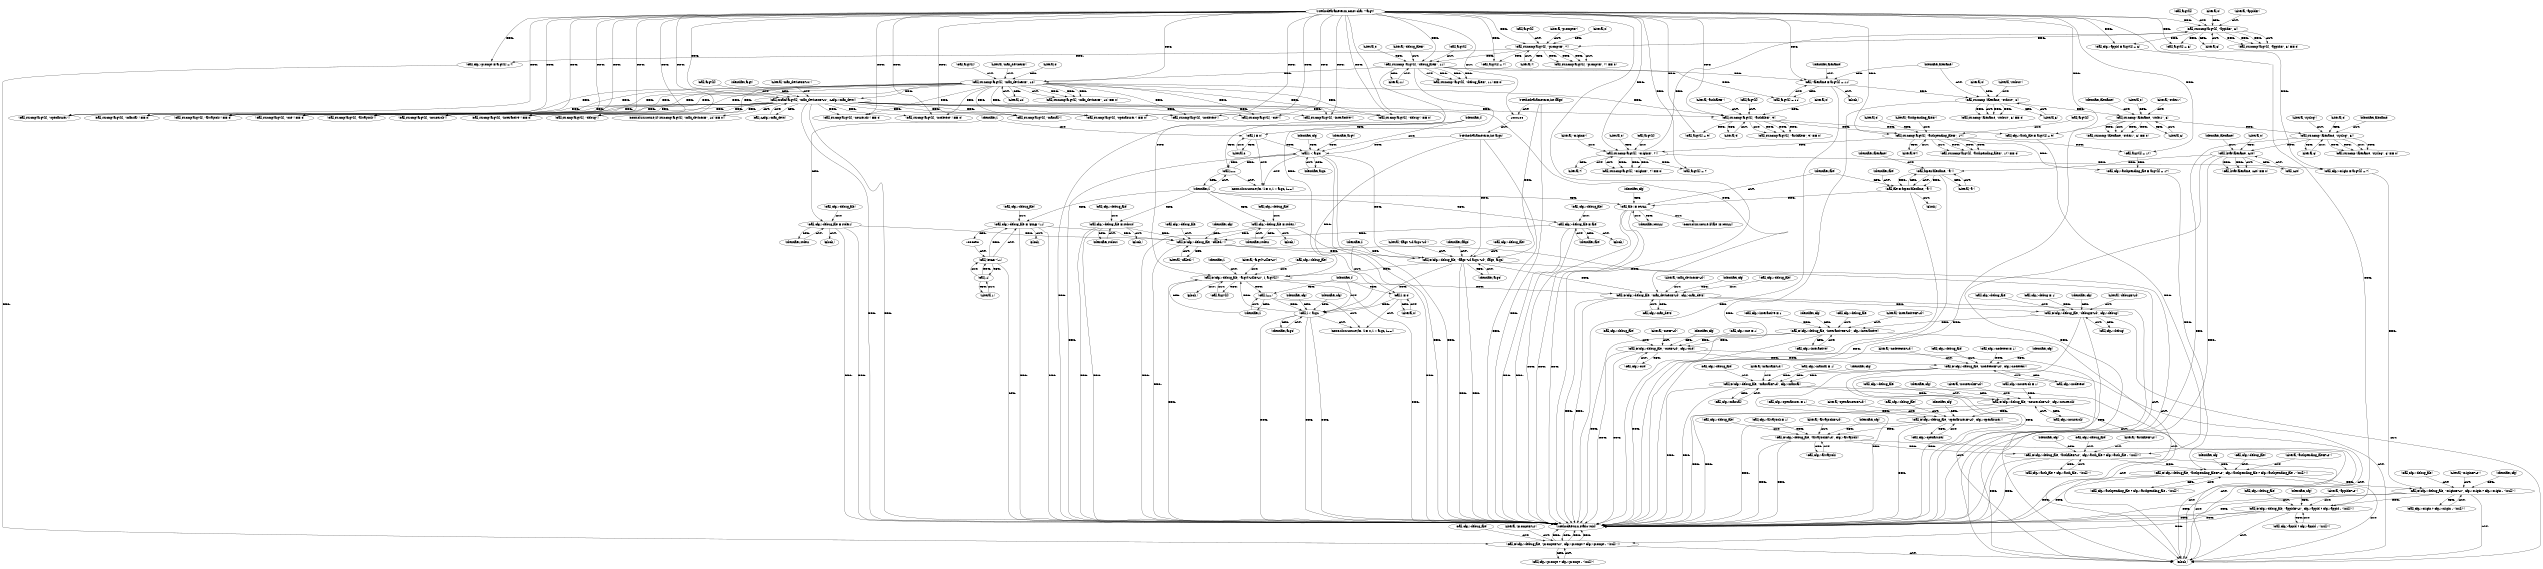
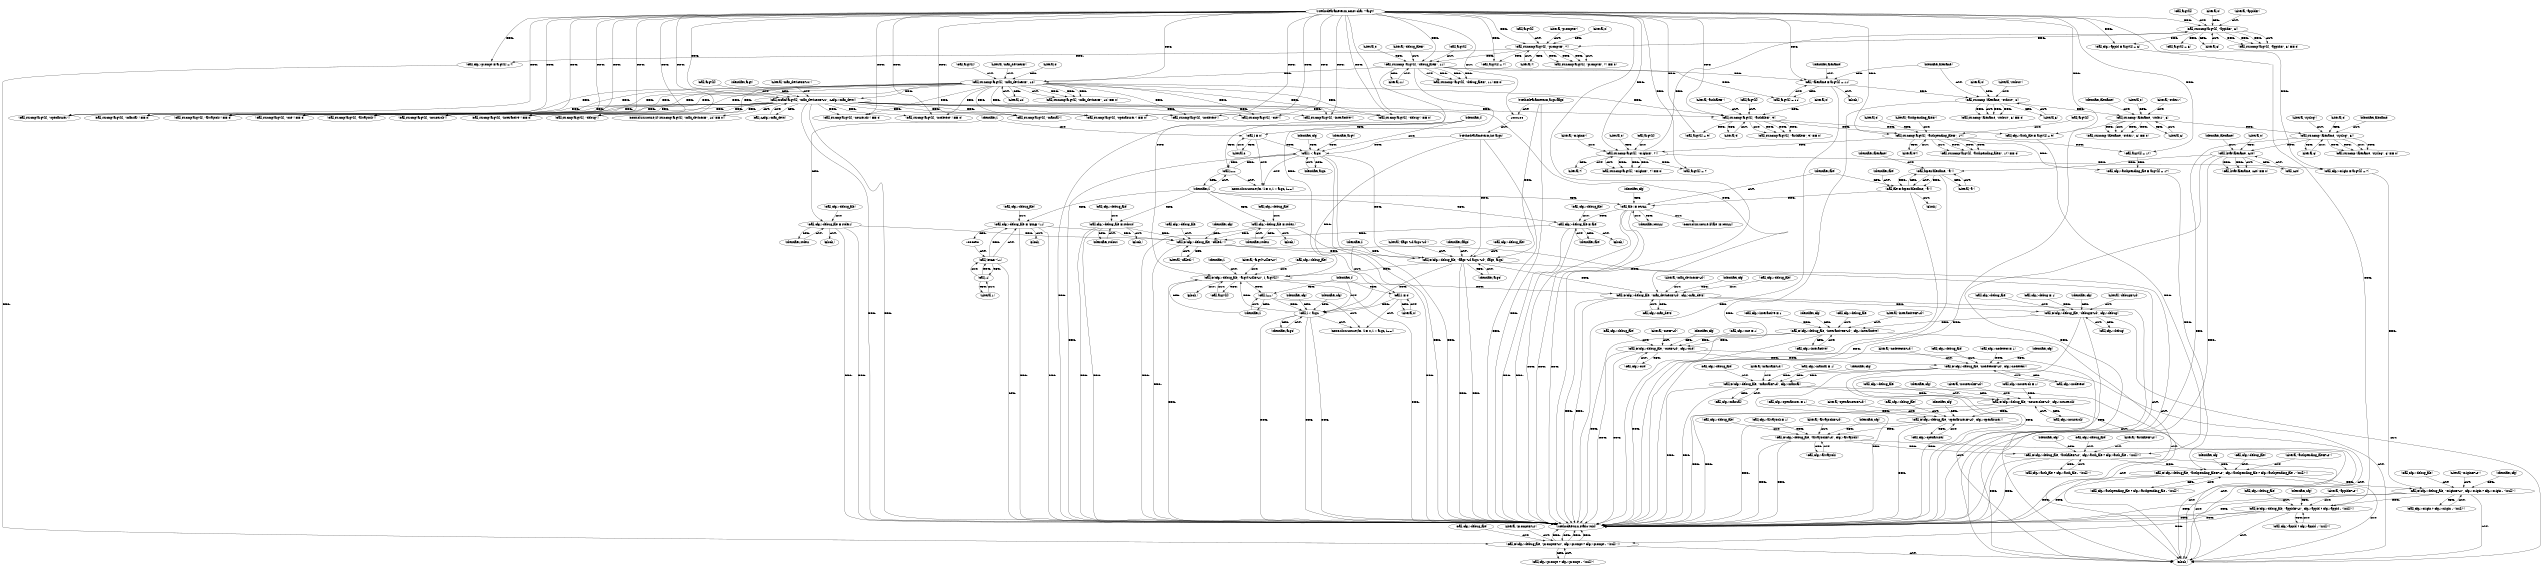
(1785, 13) -> none
(1541, 100) -> (1541, 100)
none -> (1602, 213)
